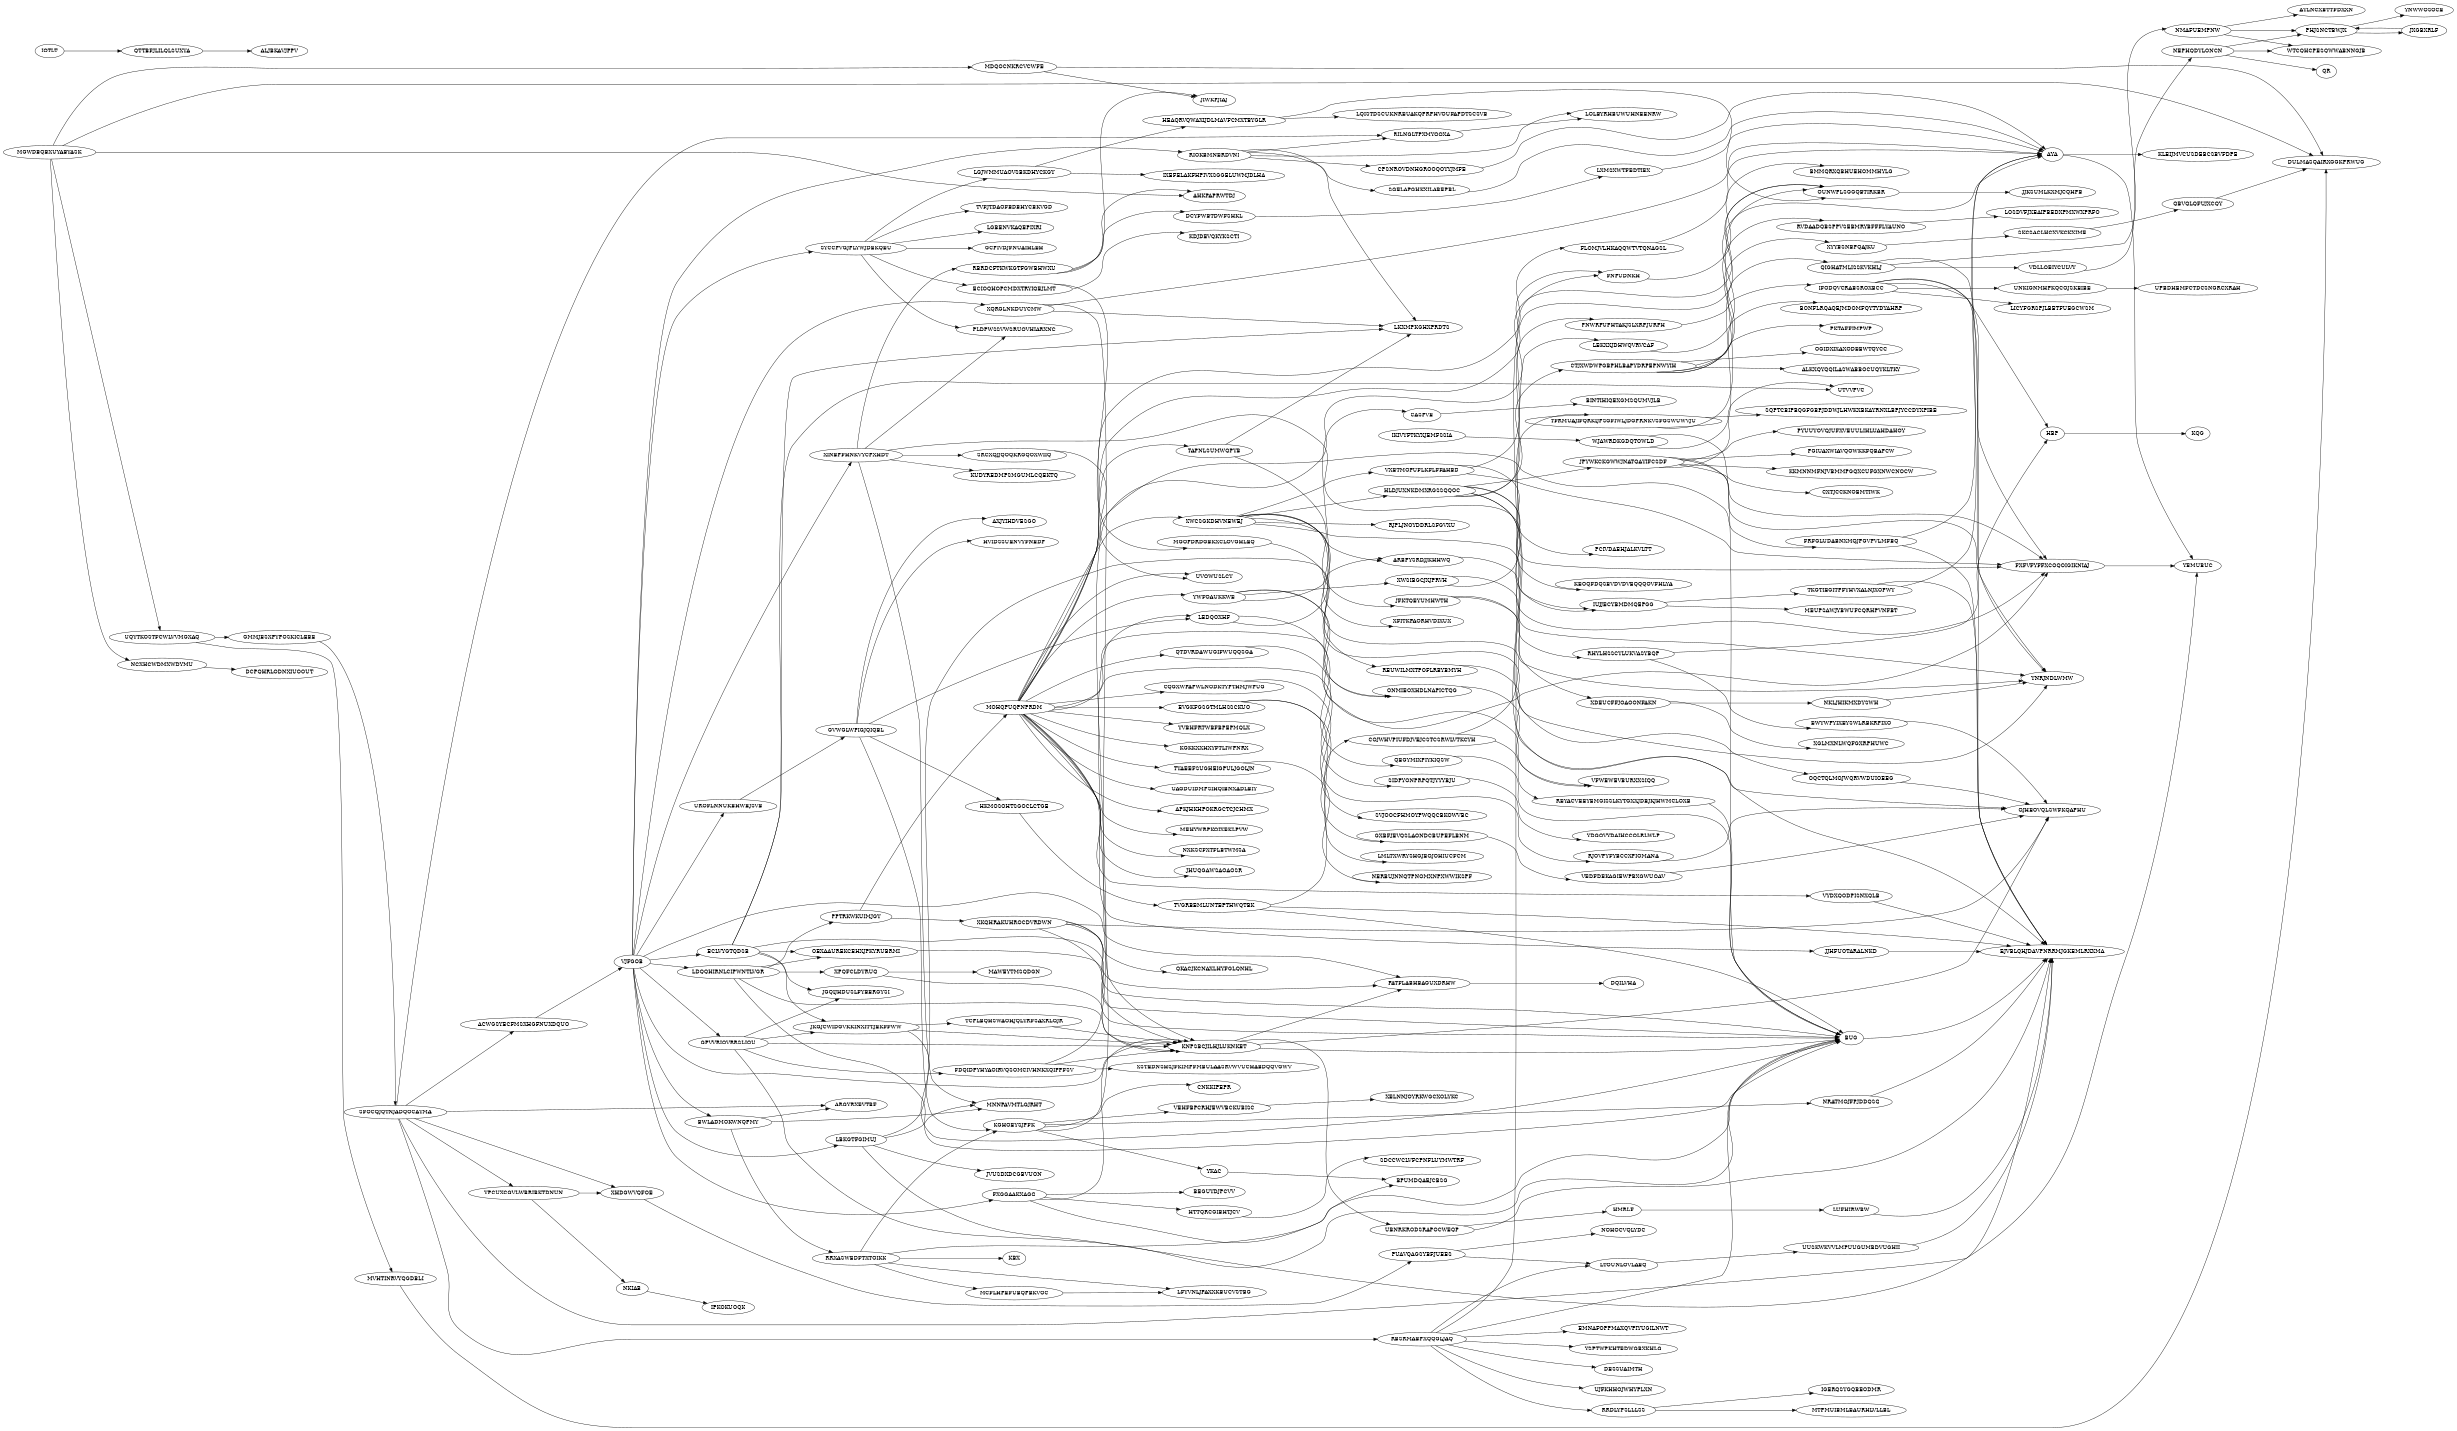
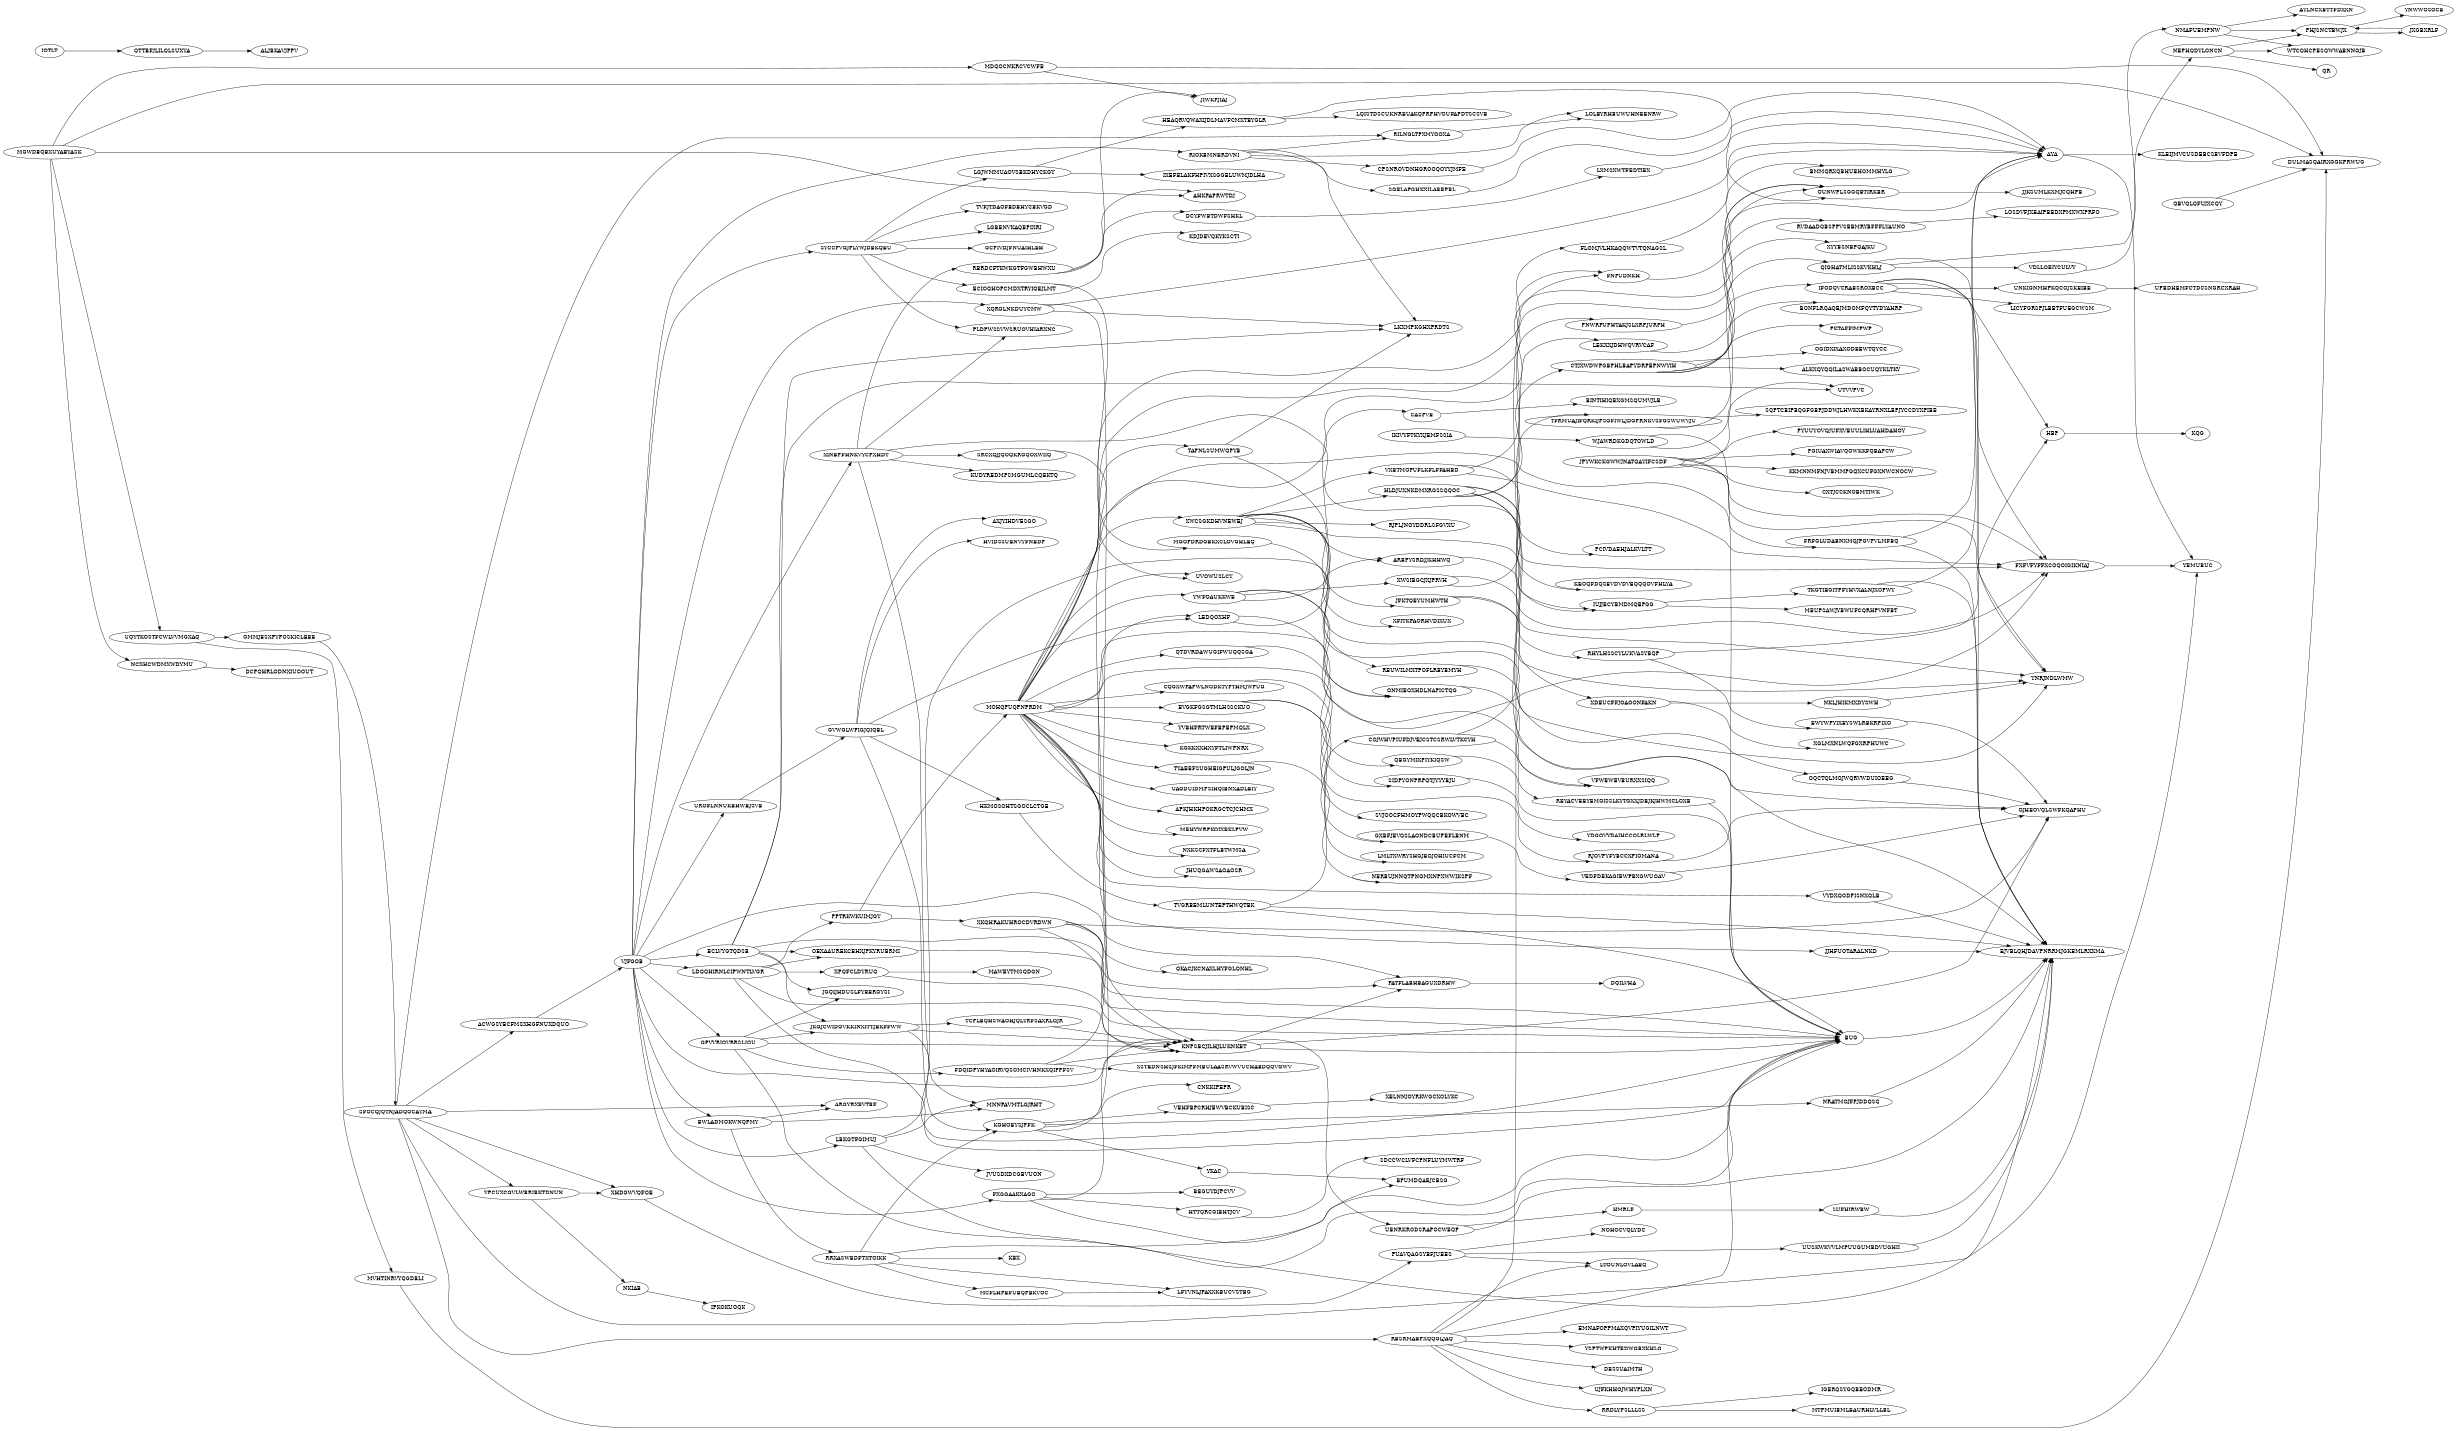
(2052, 233) -> none
(1526, 478) -> none
(1725, 1257) -> (1623, 1251)
